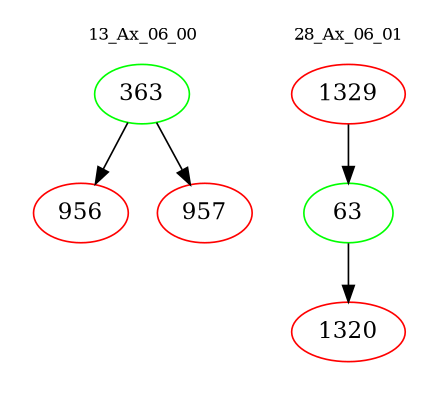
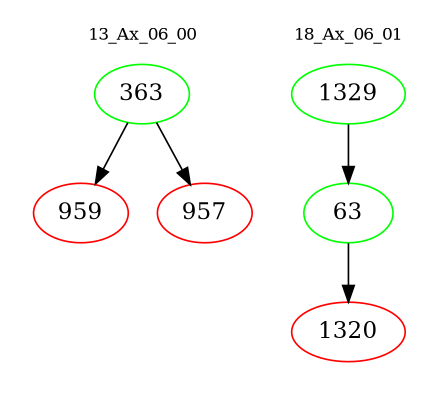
(348, 36) -> (348, 36)
(348, 94) -> (348, 94)
(81, 213) -> (81, 213)
